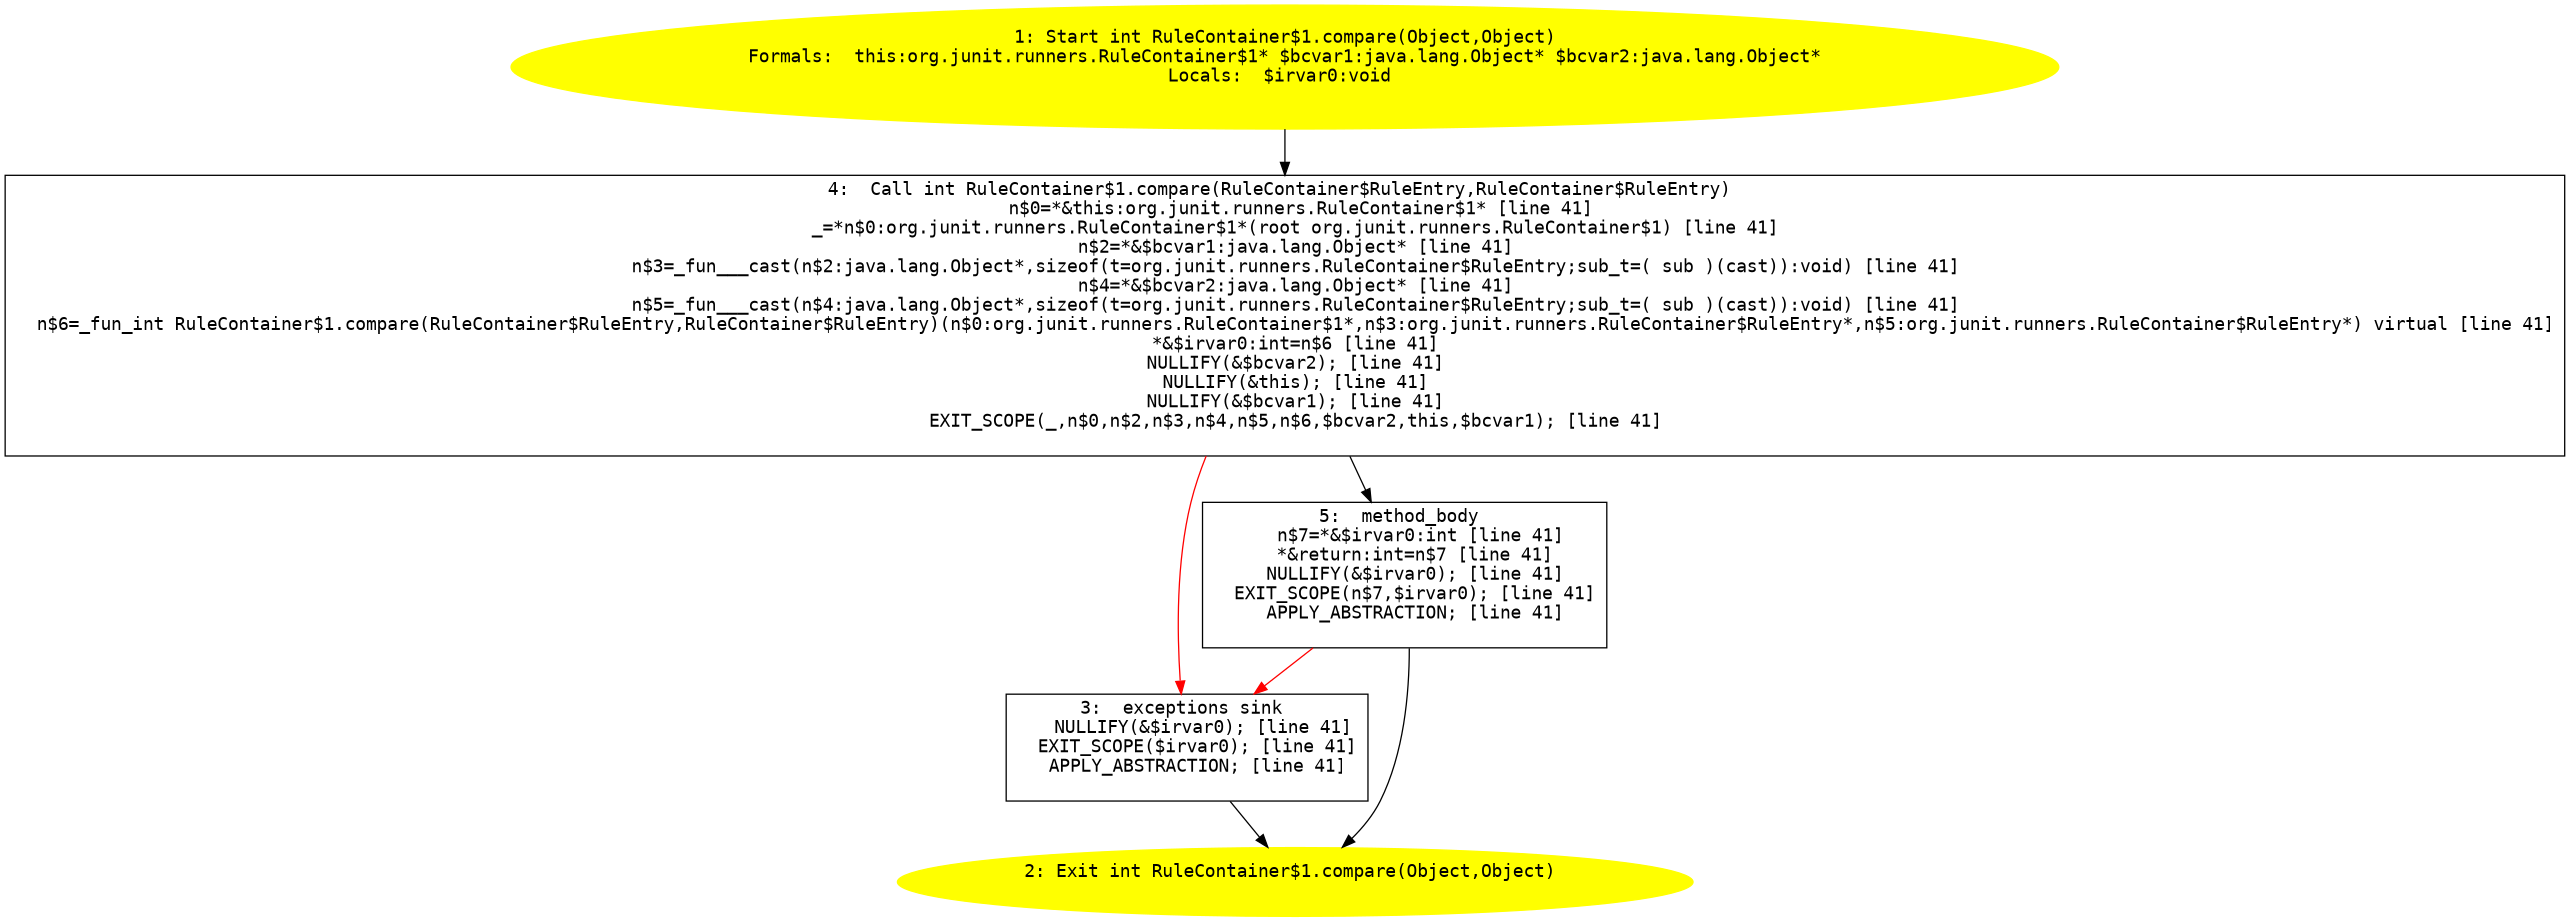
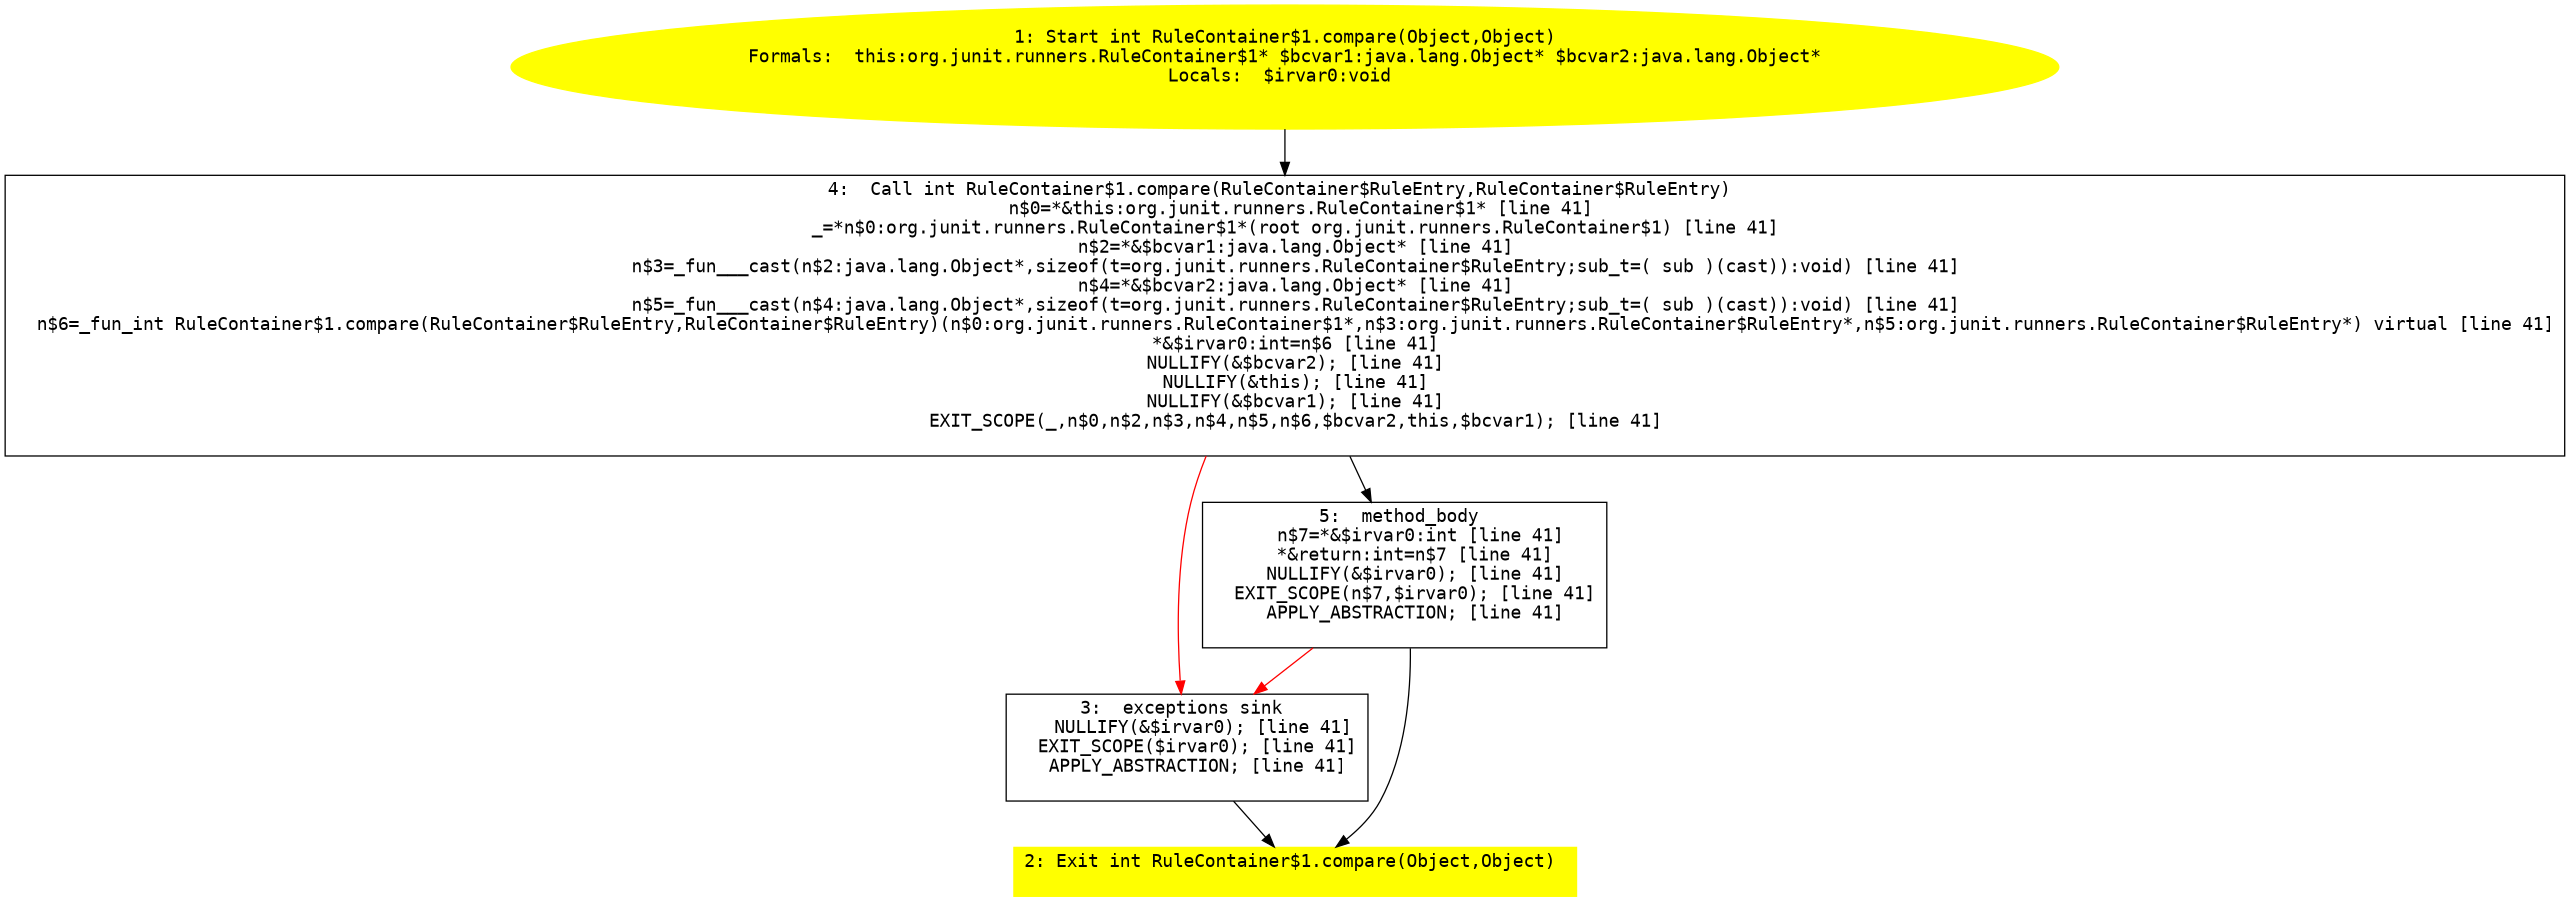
(1295, 882) -> (1295, 872)
